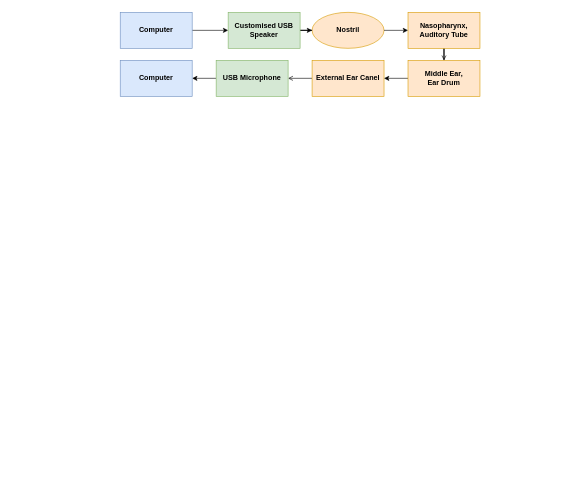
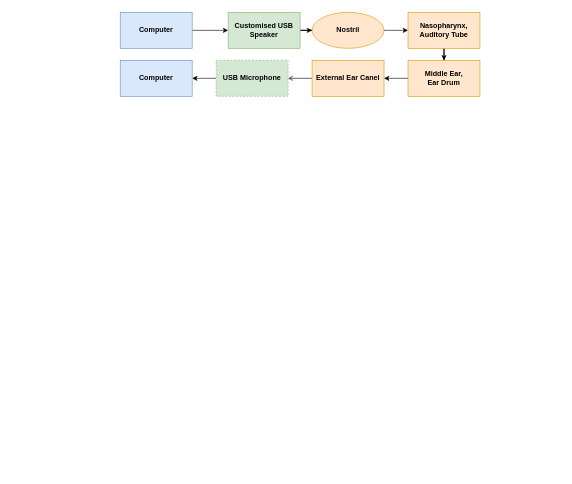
(444, 56) -> (444, 54)
(252, 78) -> (252, 78)
